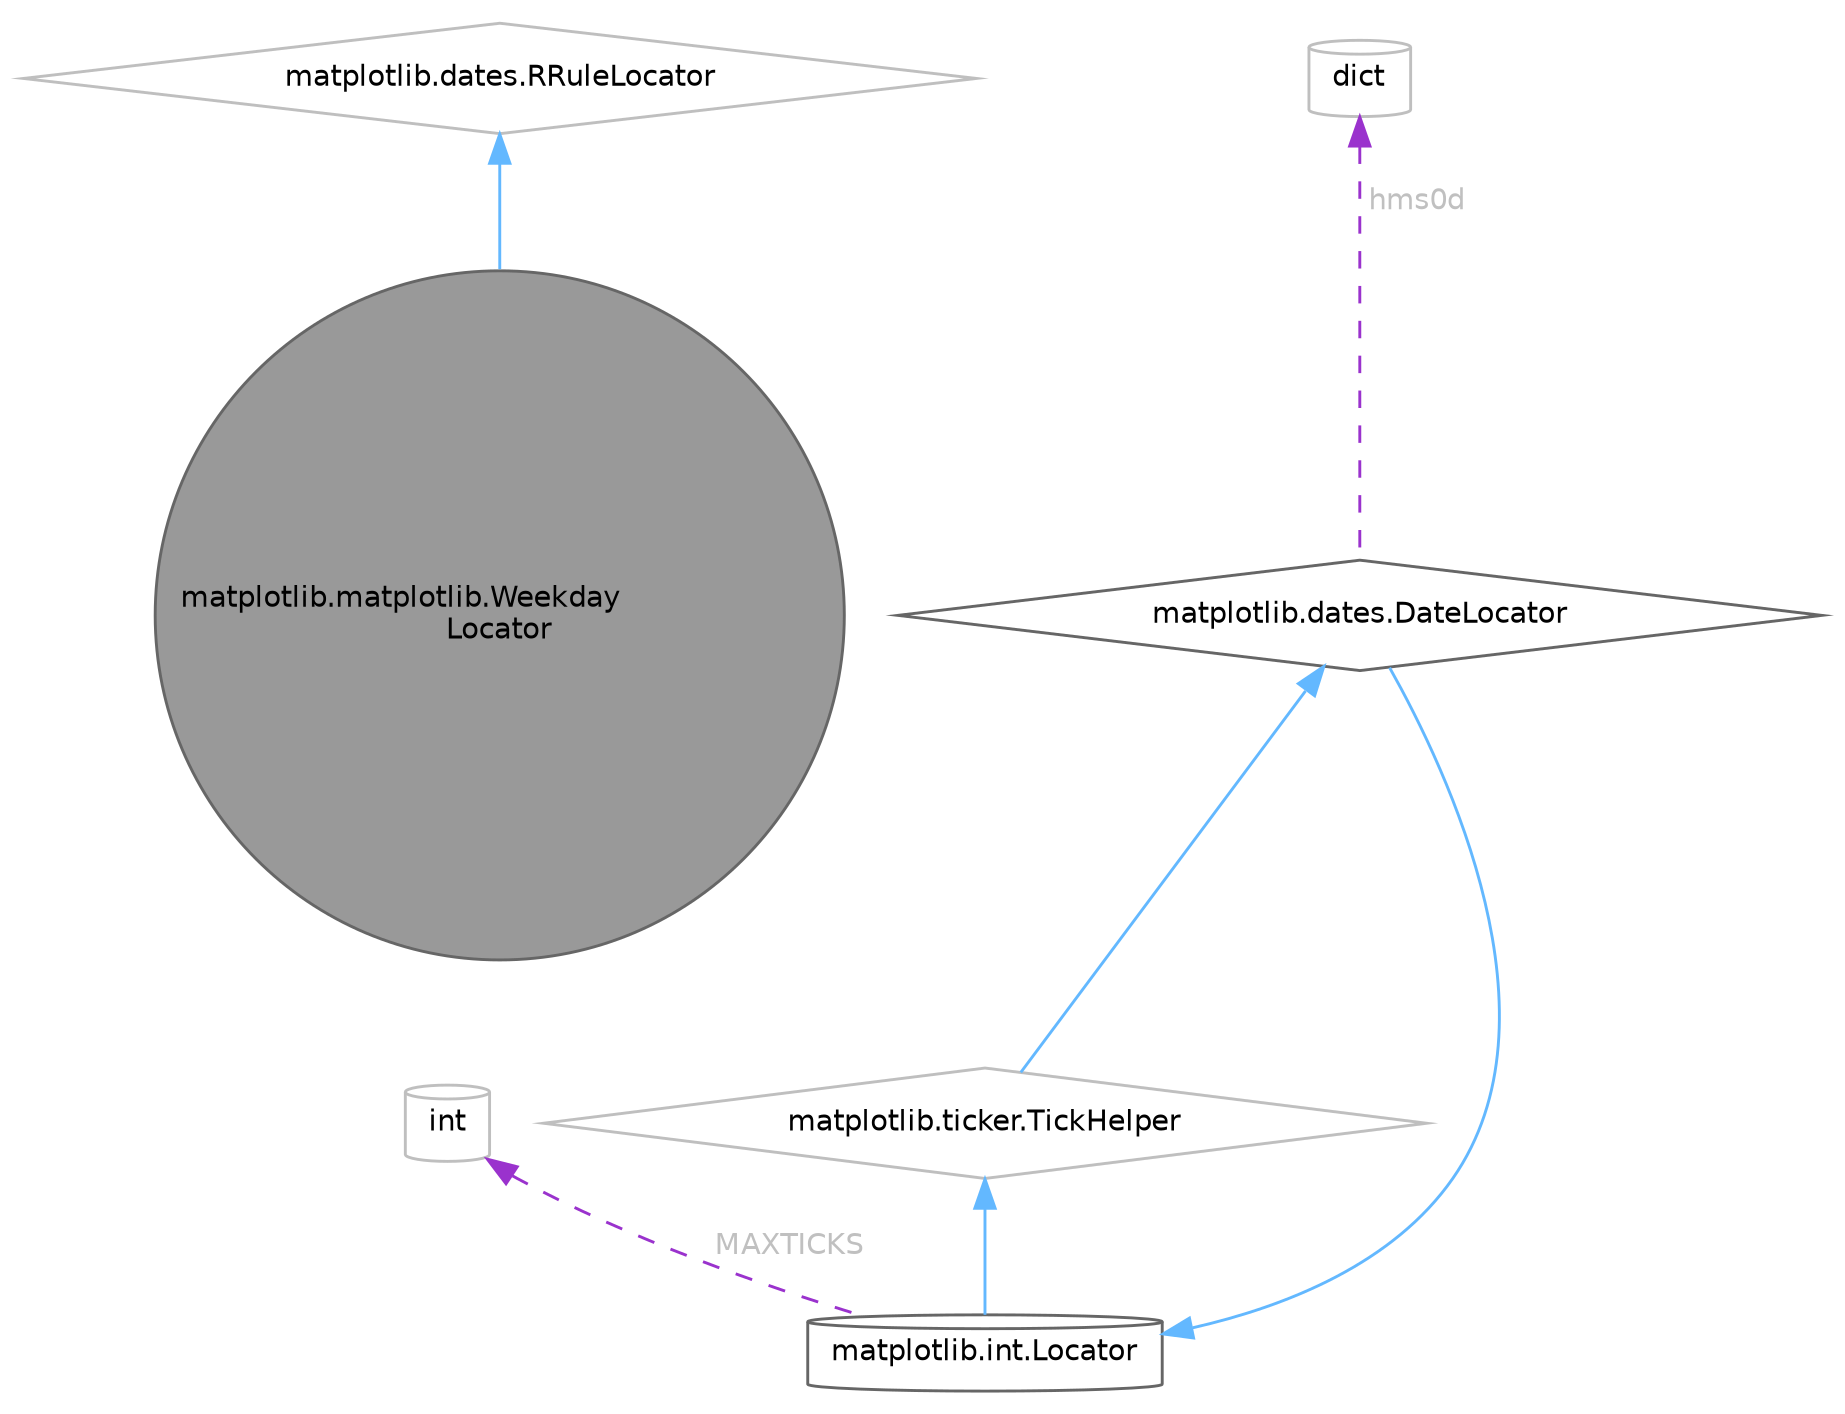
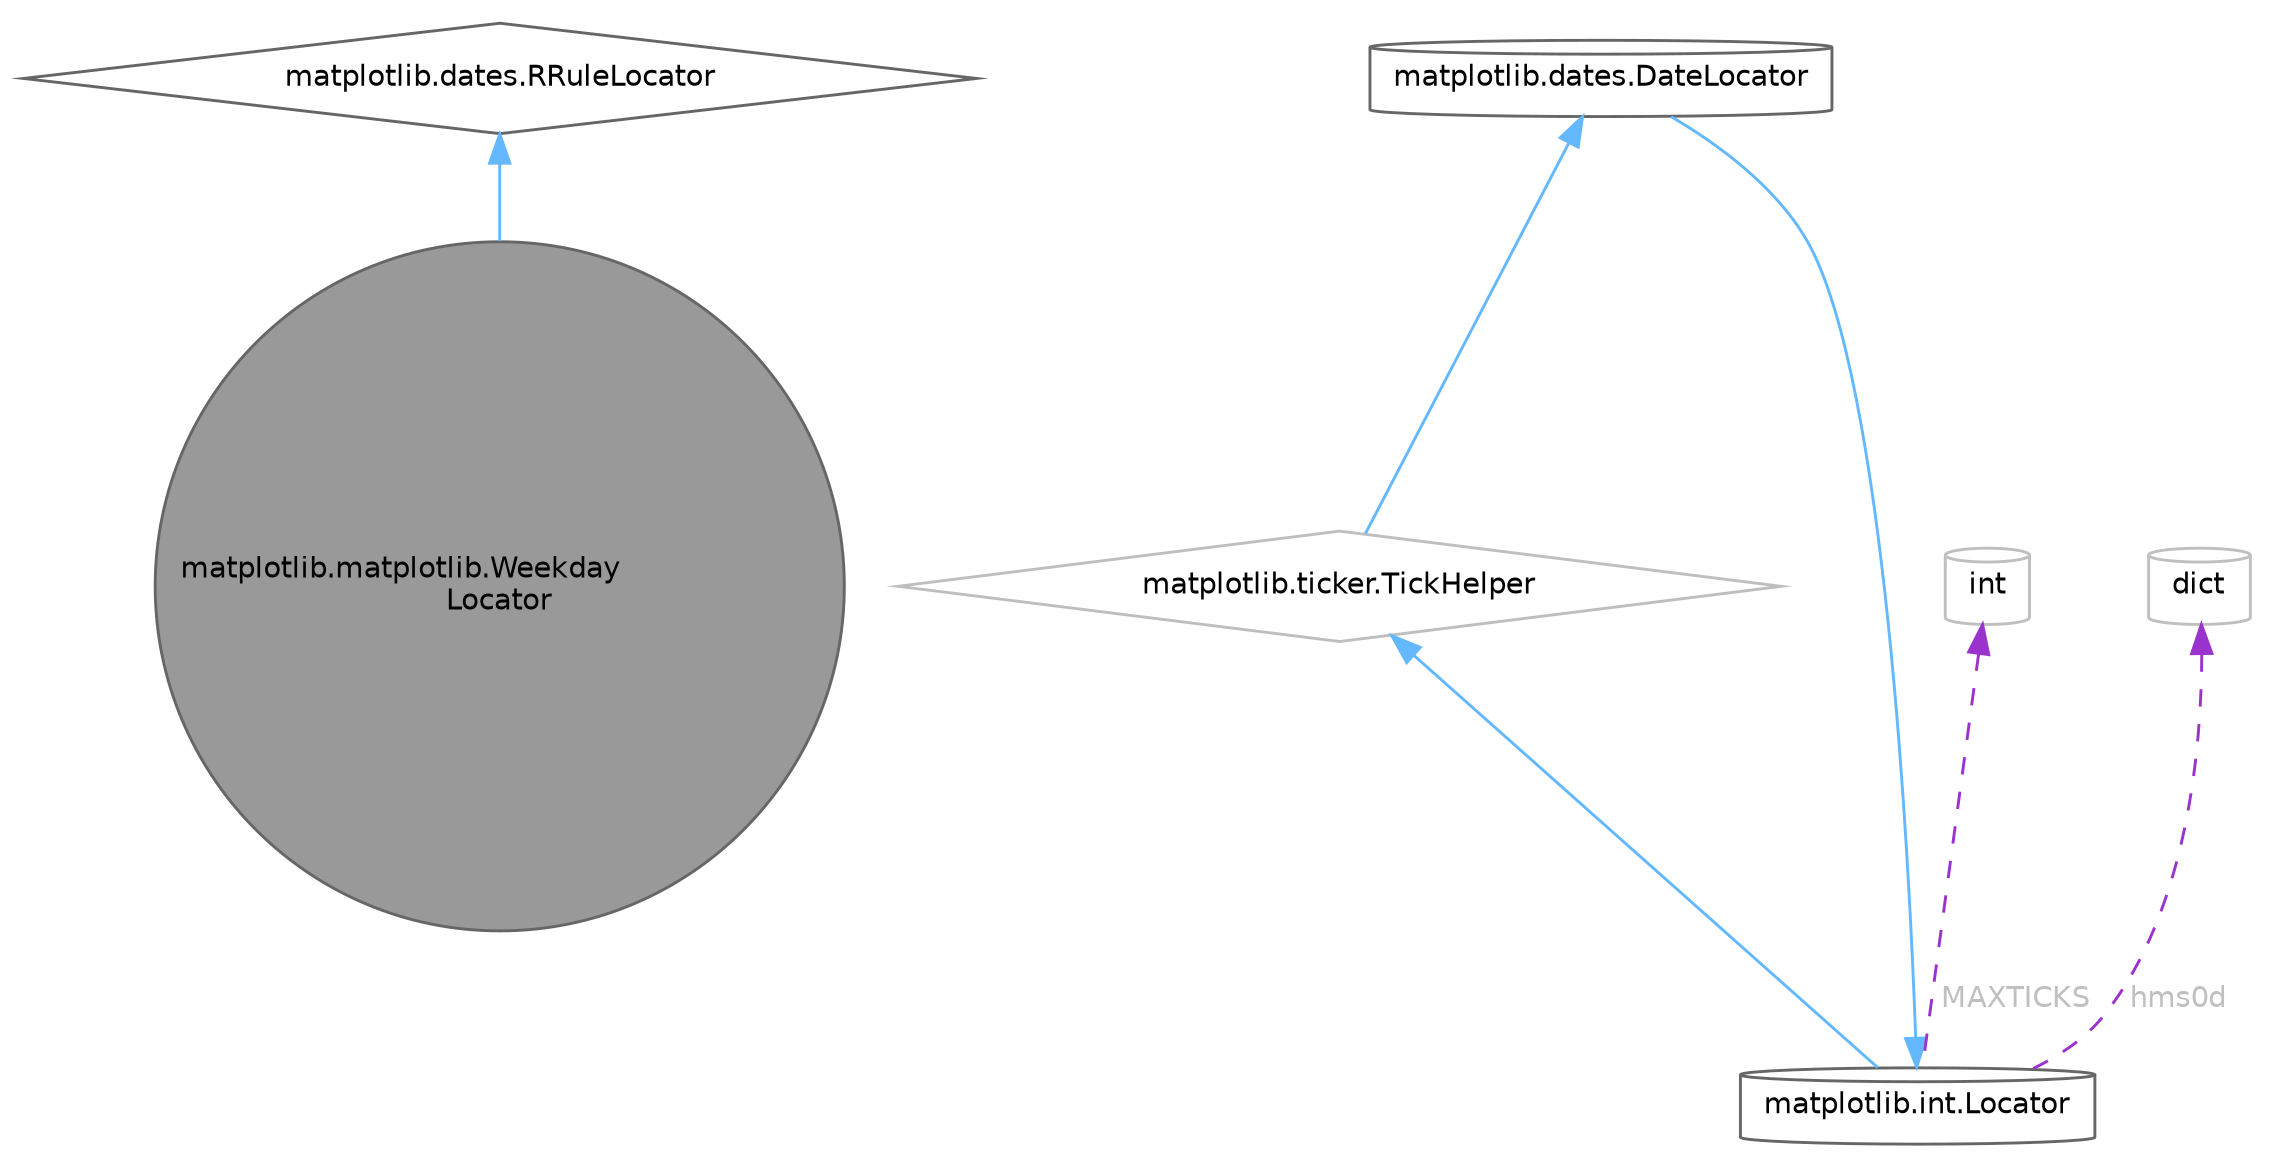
(500, 78) -> (500, 78)
(1360, 353) -> (2169, 886)
(1360, 615) -> (1601, 78)
